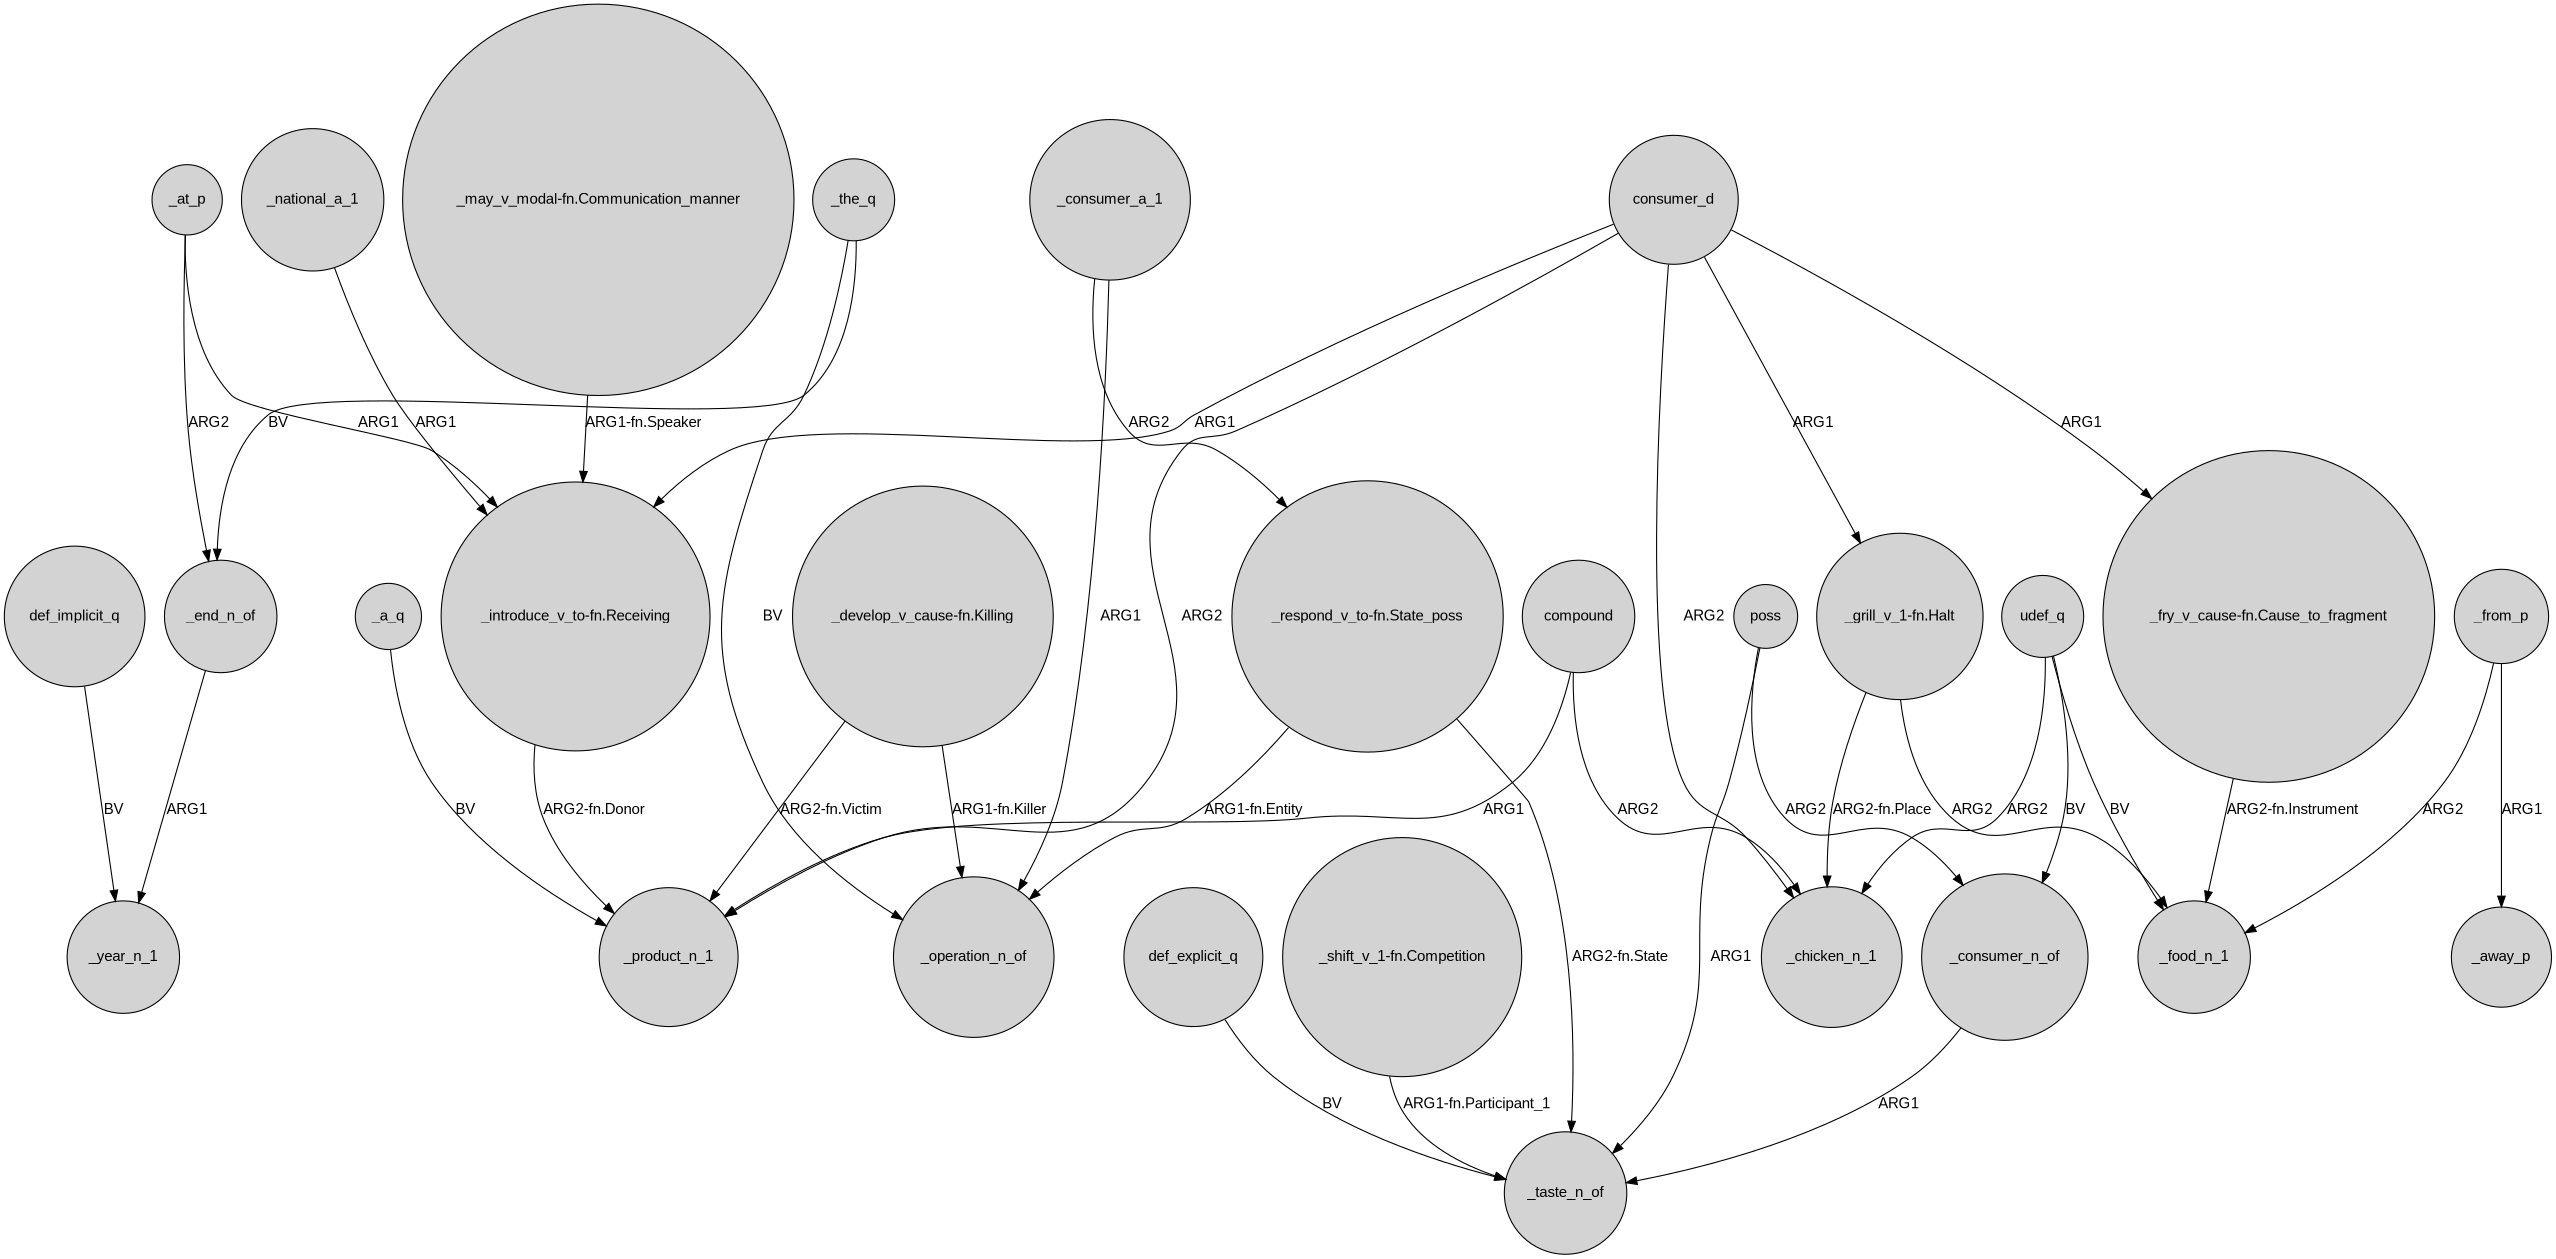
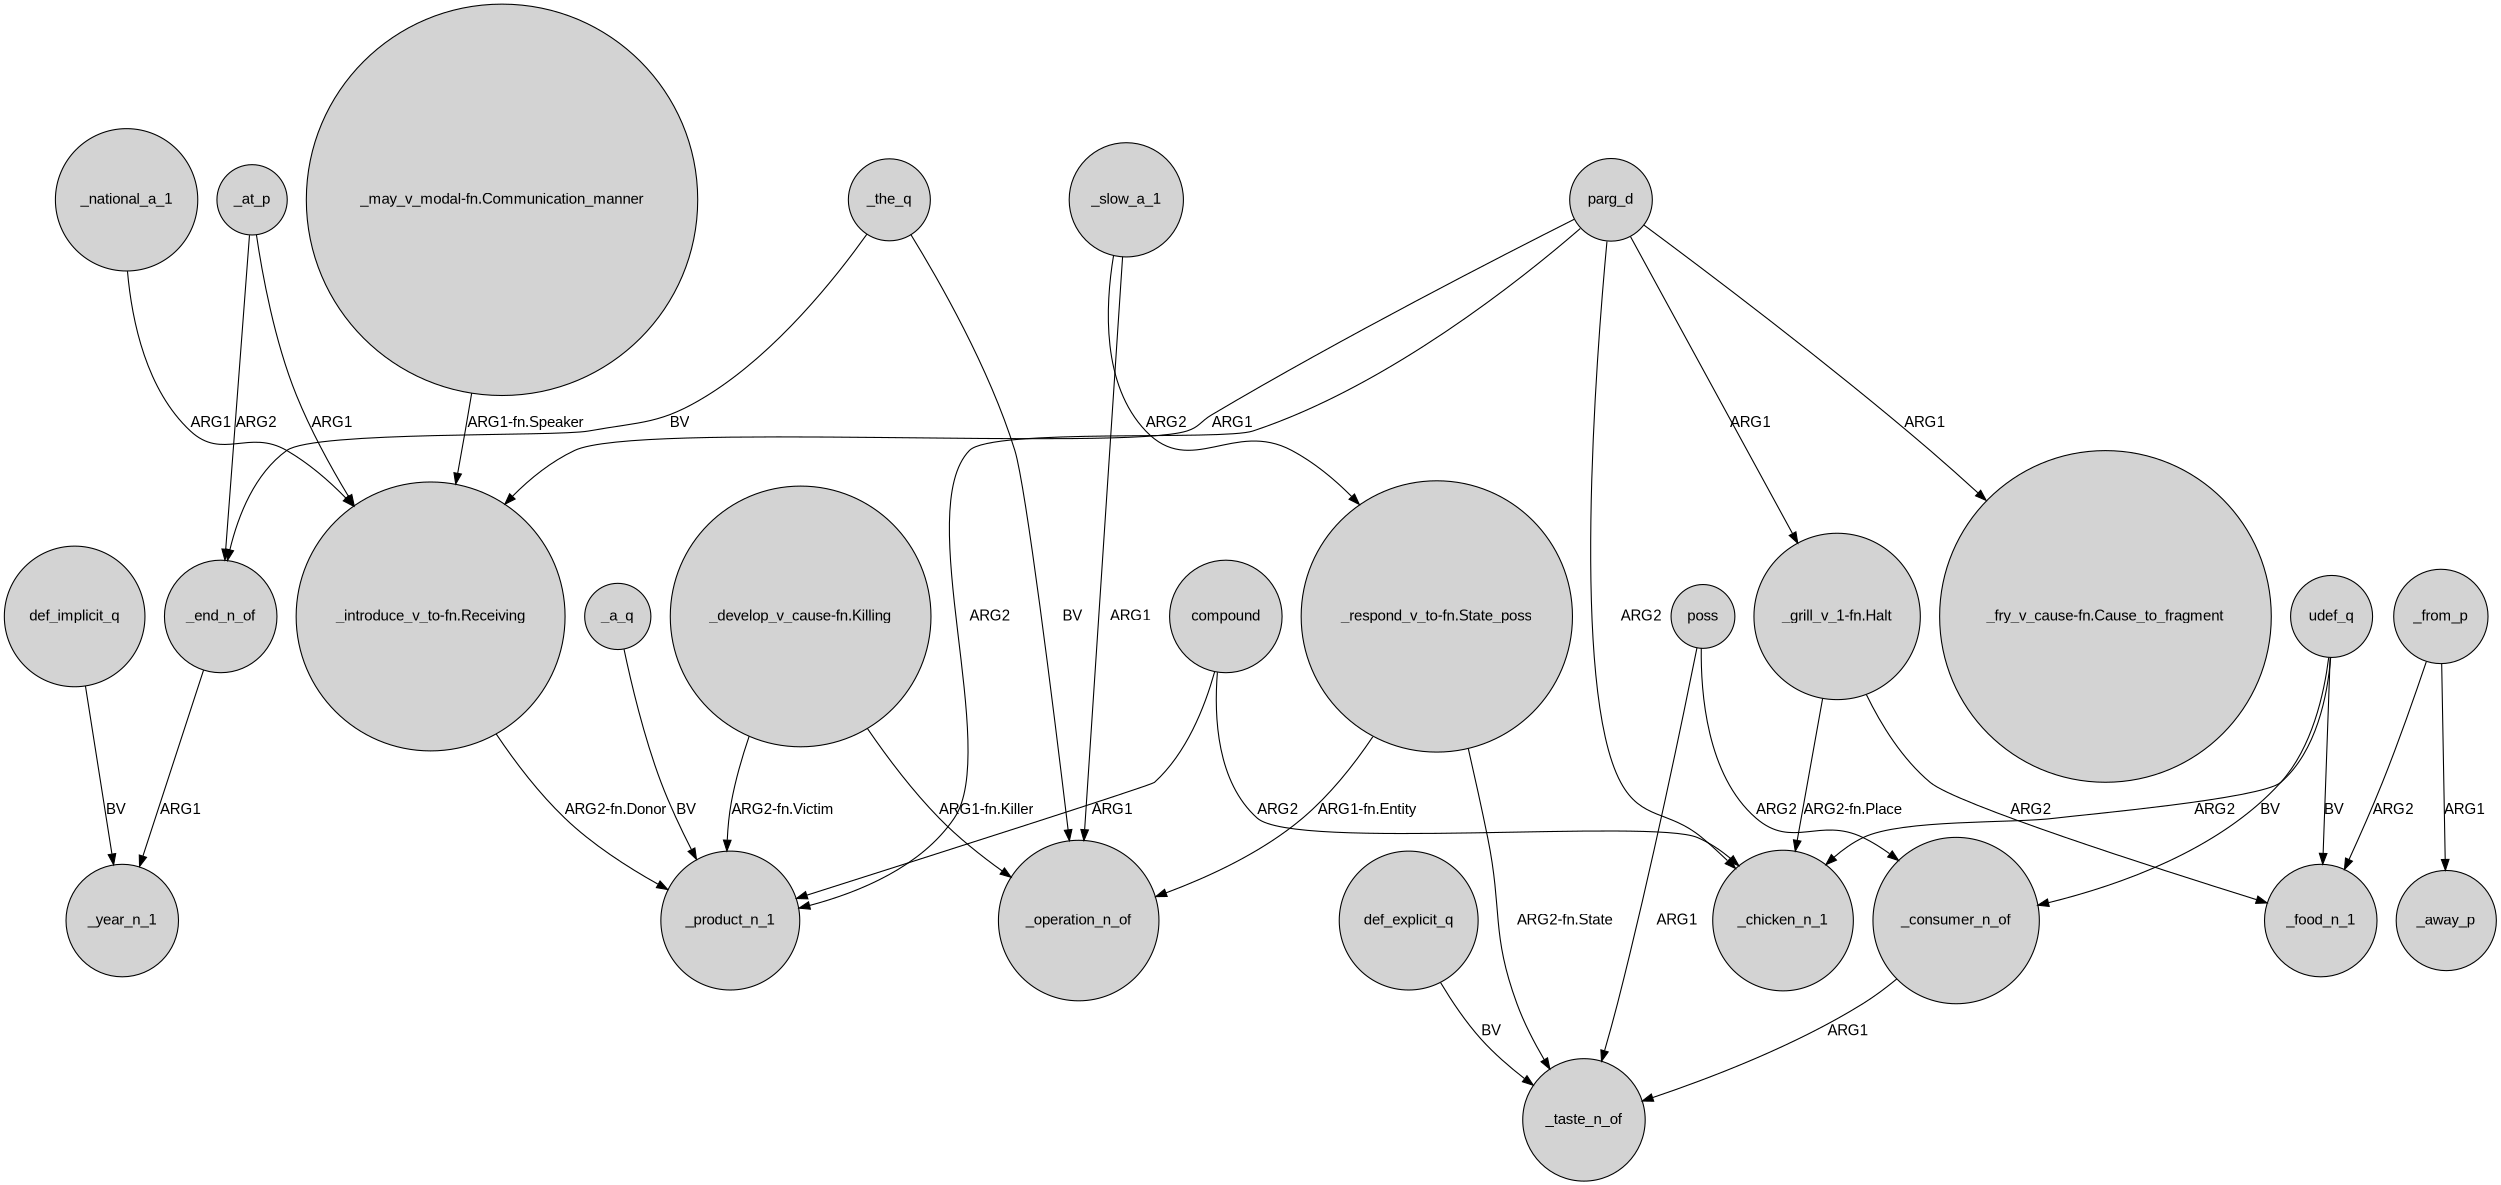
(1110, 200) -> (1126, 200)
(1674, 200) -> (1611, 200)
(2221, 835) -> none
(1402, 957) -> none
